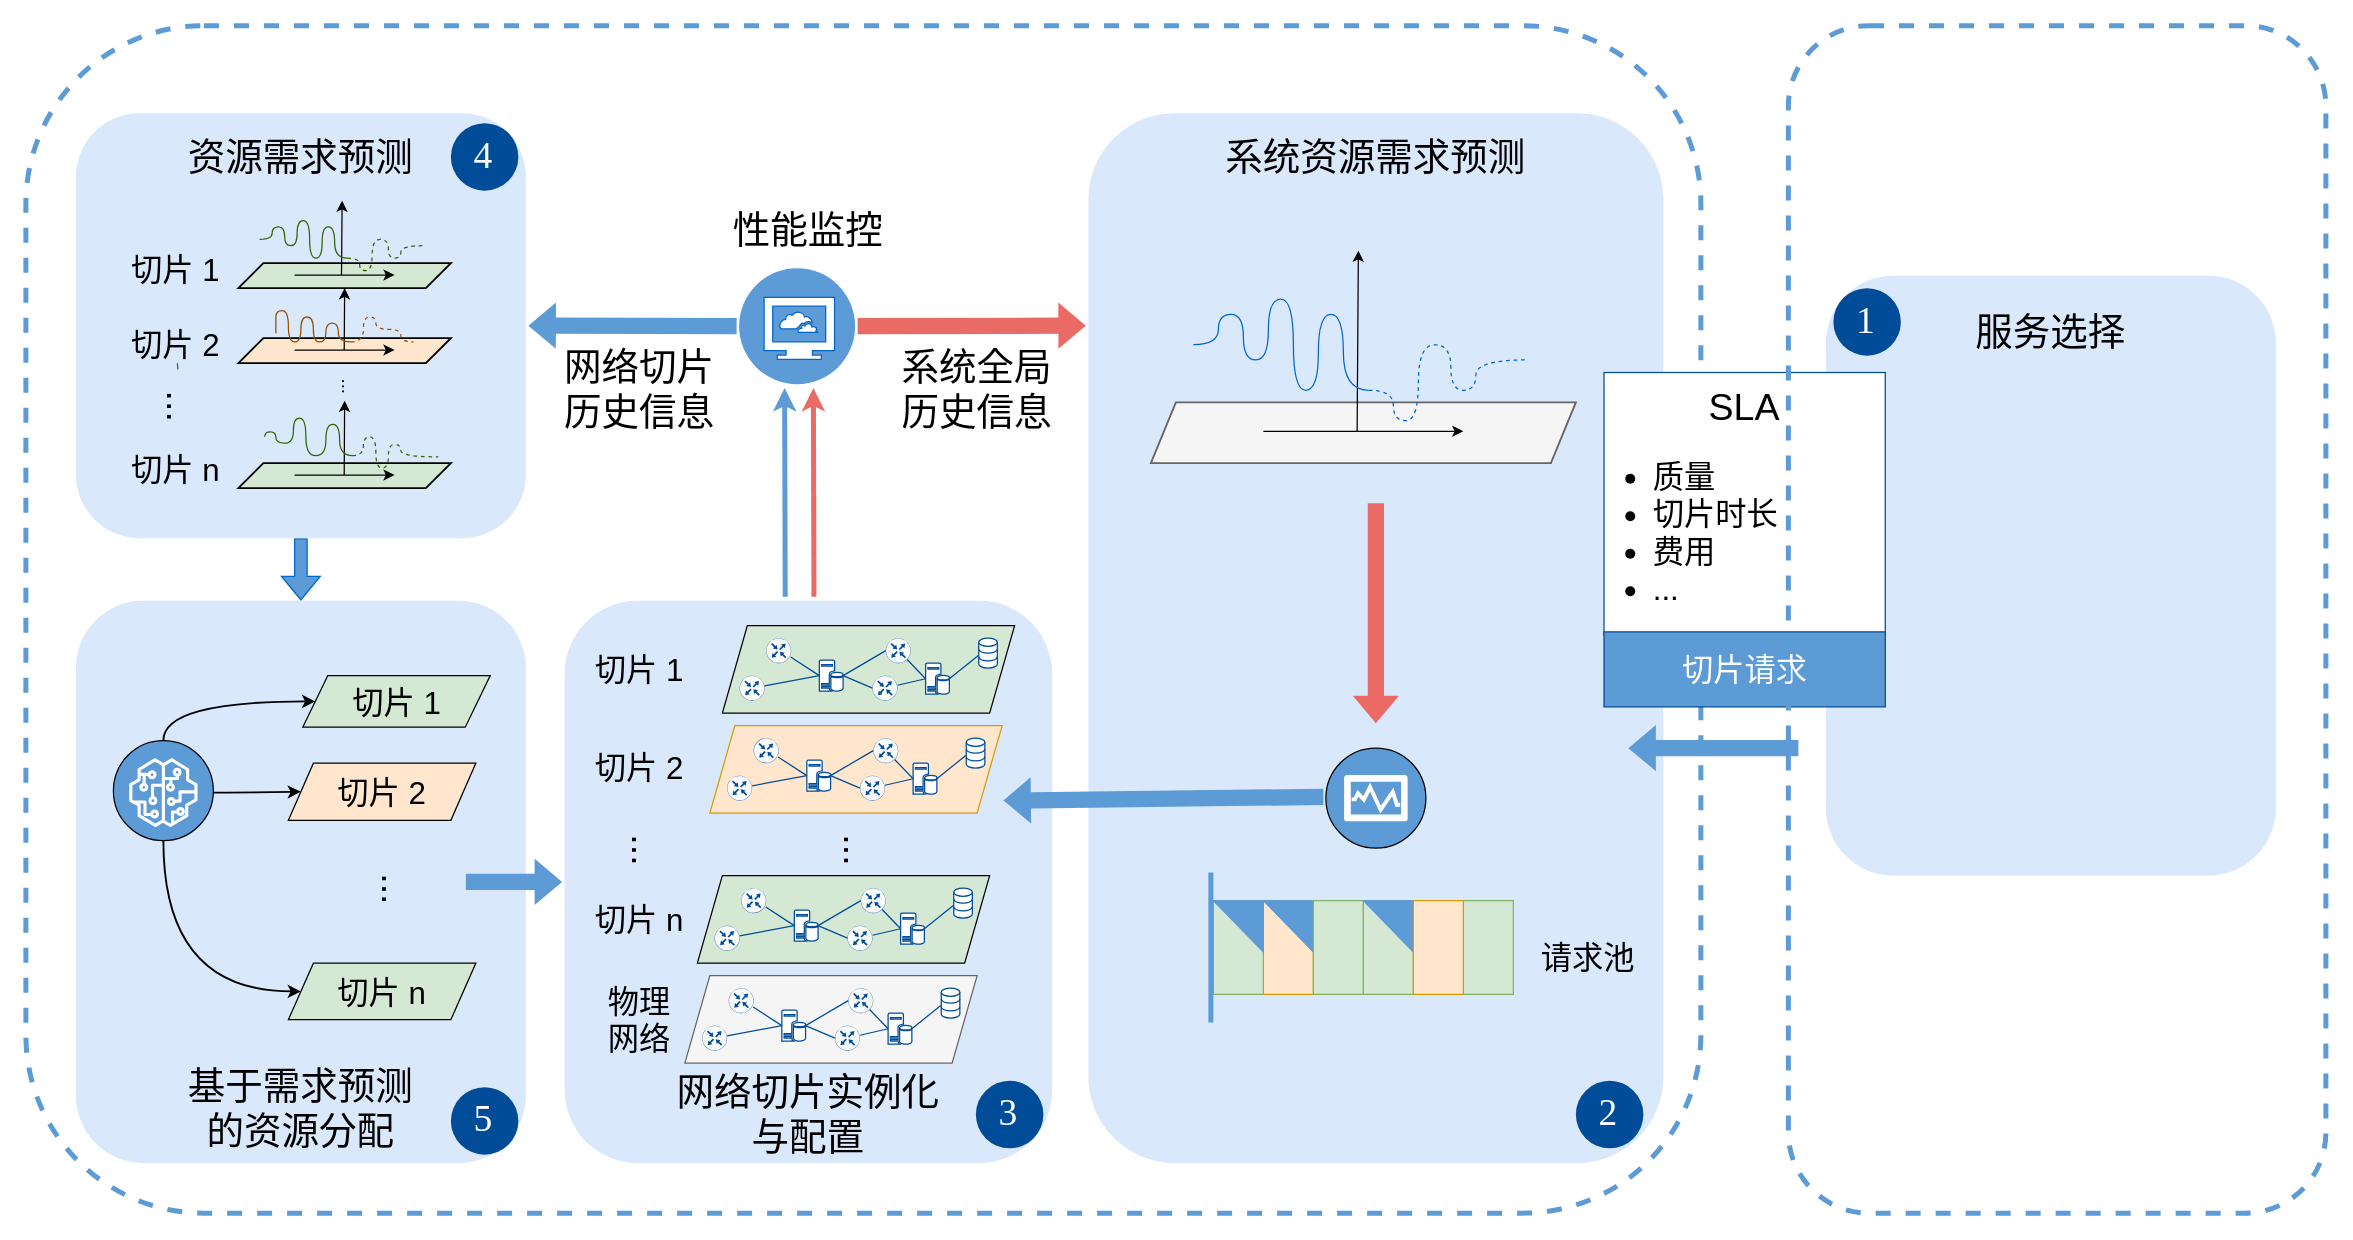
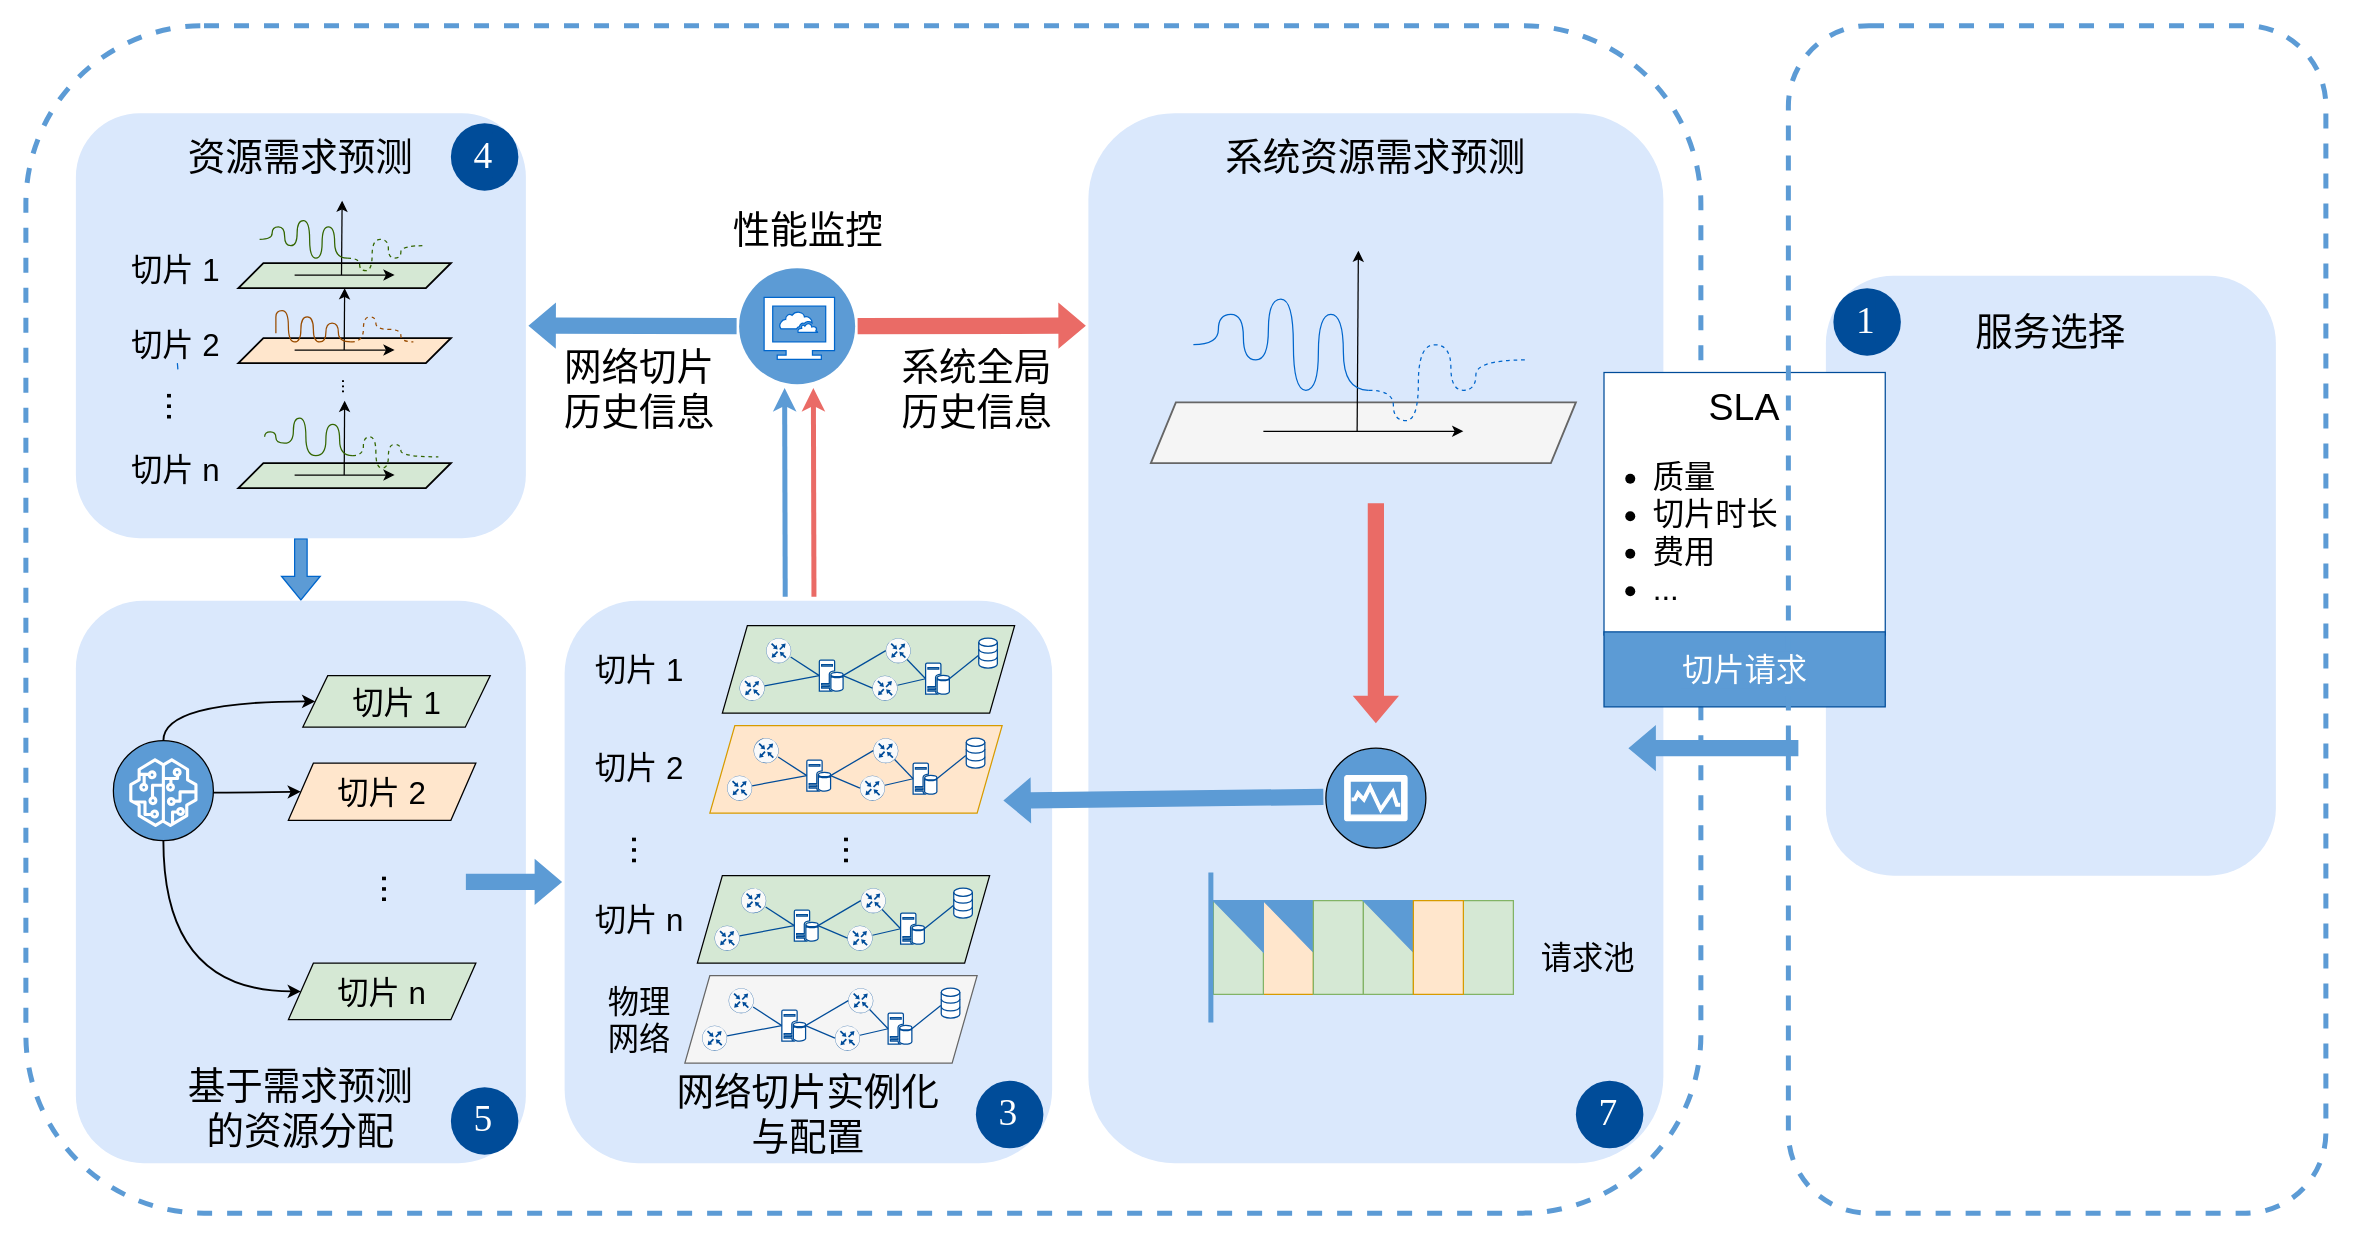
(1608, 1112) -> (1608, 1112)
